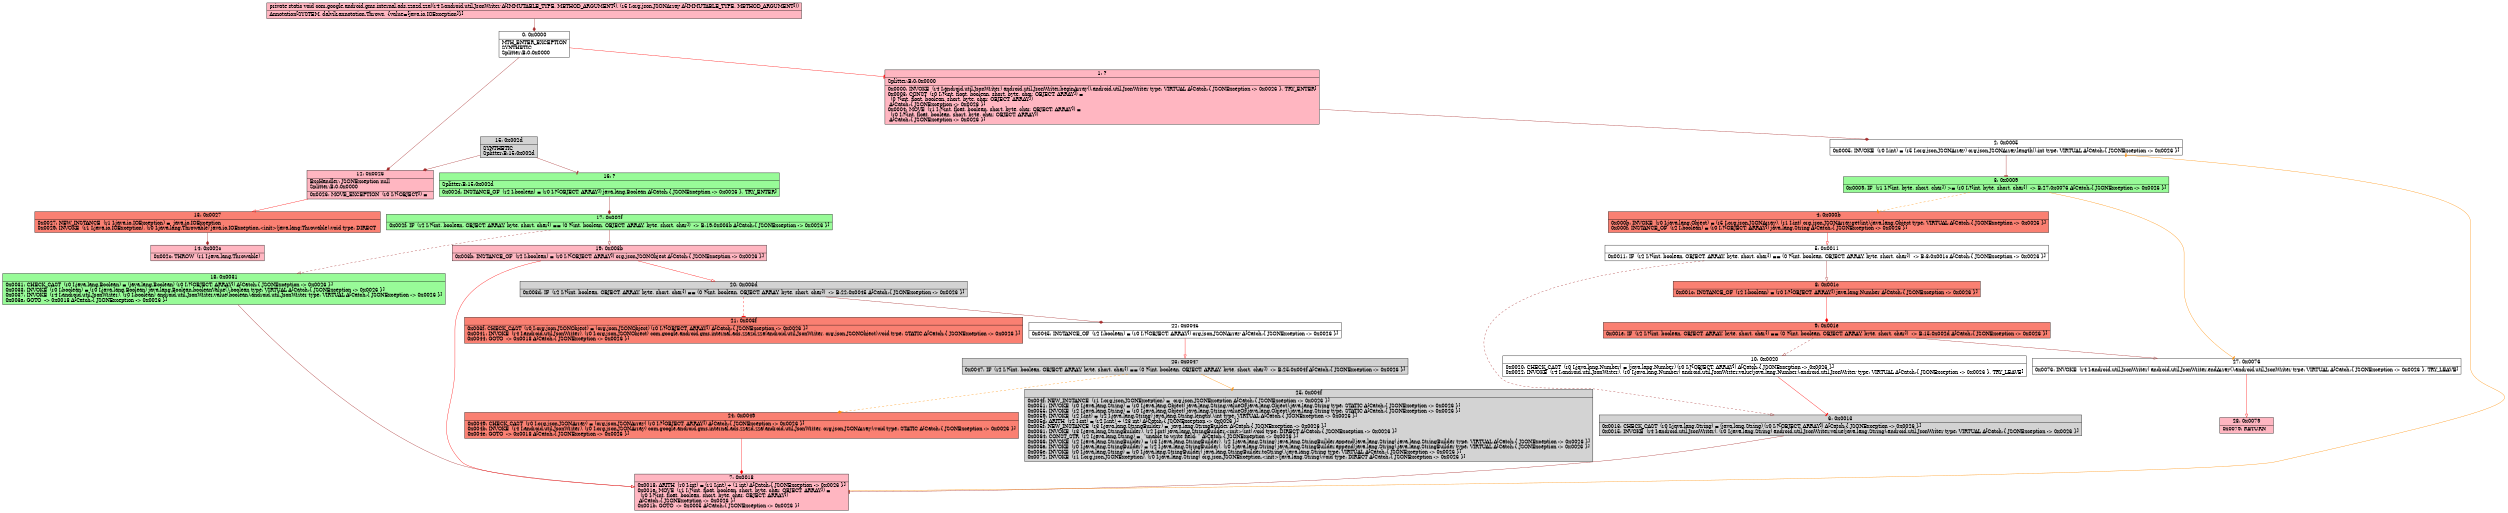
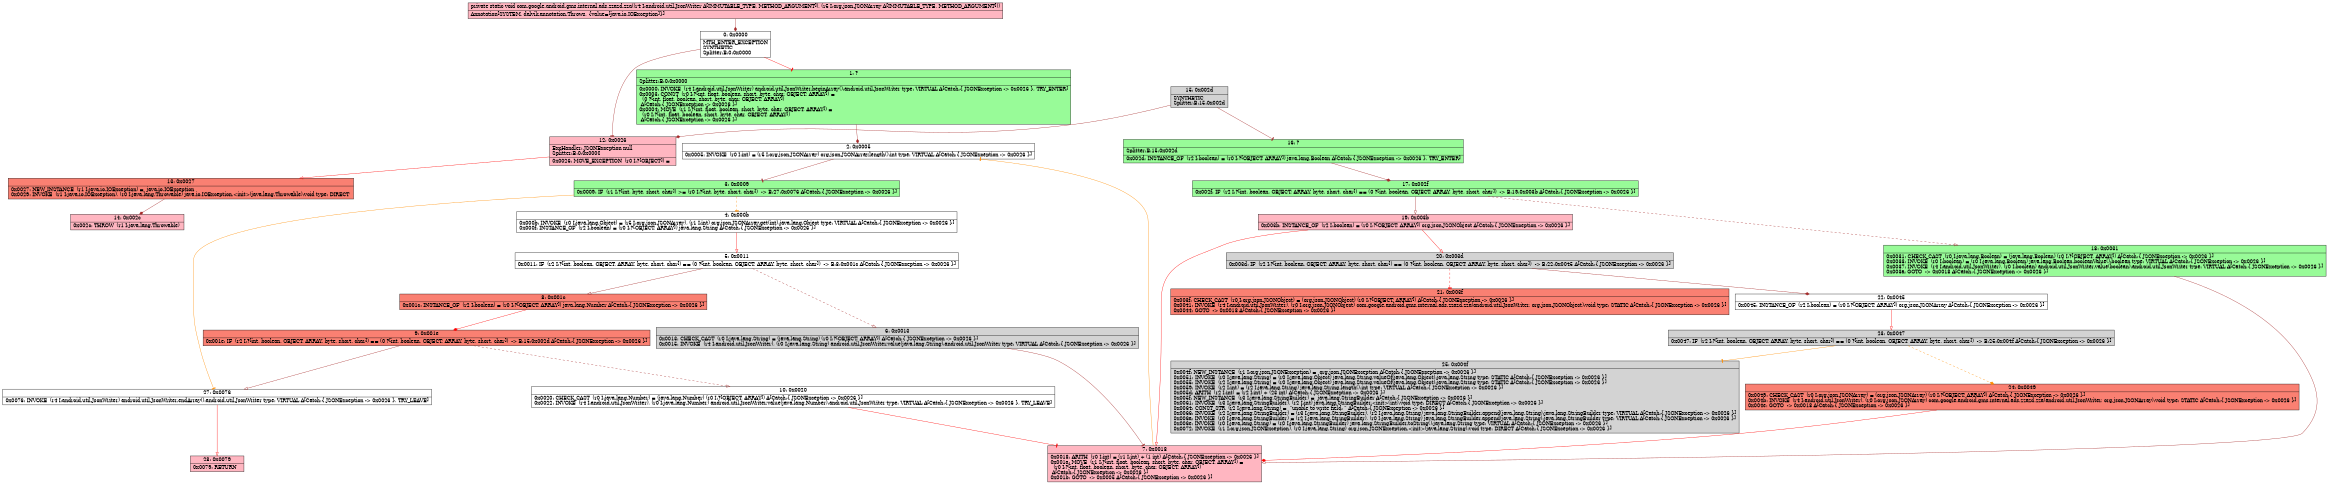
(1102, 97) -> (854, 97)
(455, 112) -> (633, 70)
(1828, 222) -> (737, 222)
(1802, 395) -> (952, 426)
